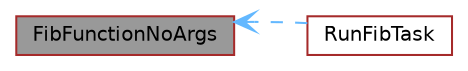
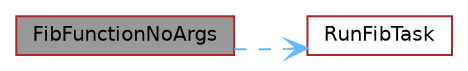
(281, 22) -> (260, 49)
